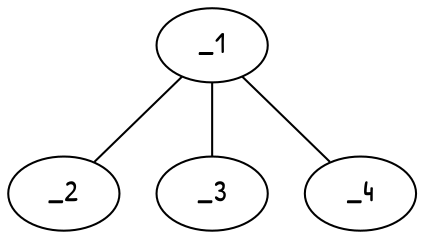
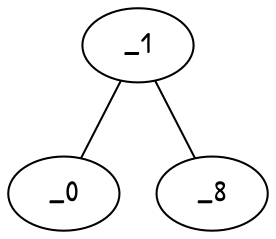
(64, 194) -> (64, 194)
(212, 194) -> (212, 194)
(360, 194) -> none
